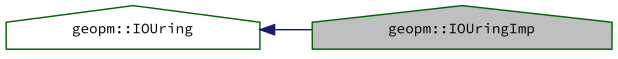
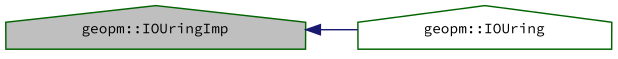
(293, 30) -> (339, 30)
